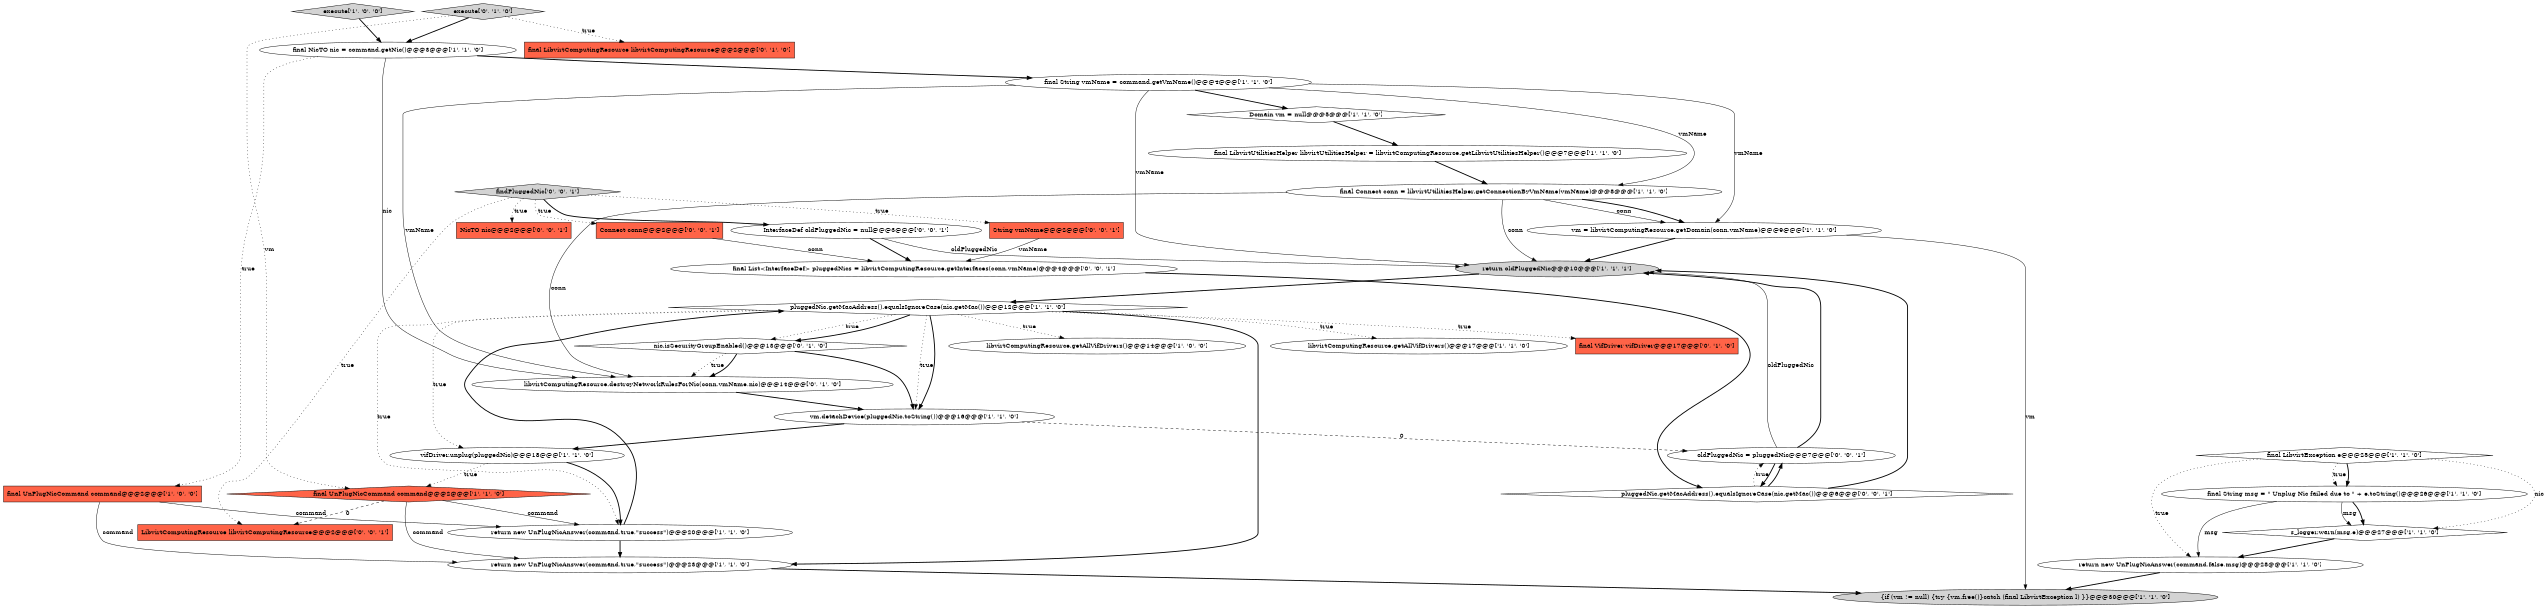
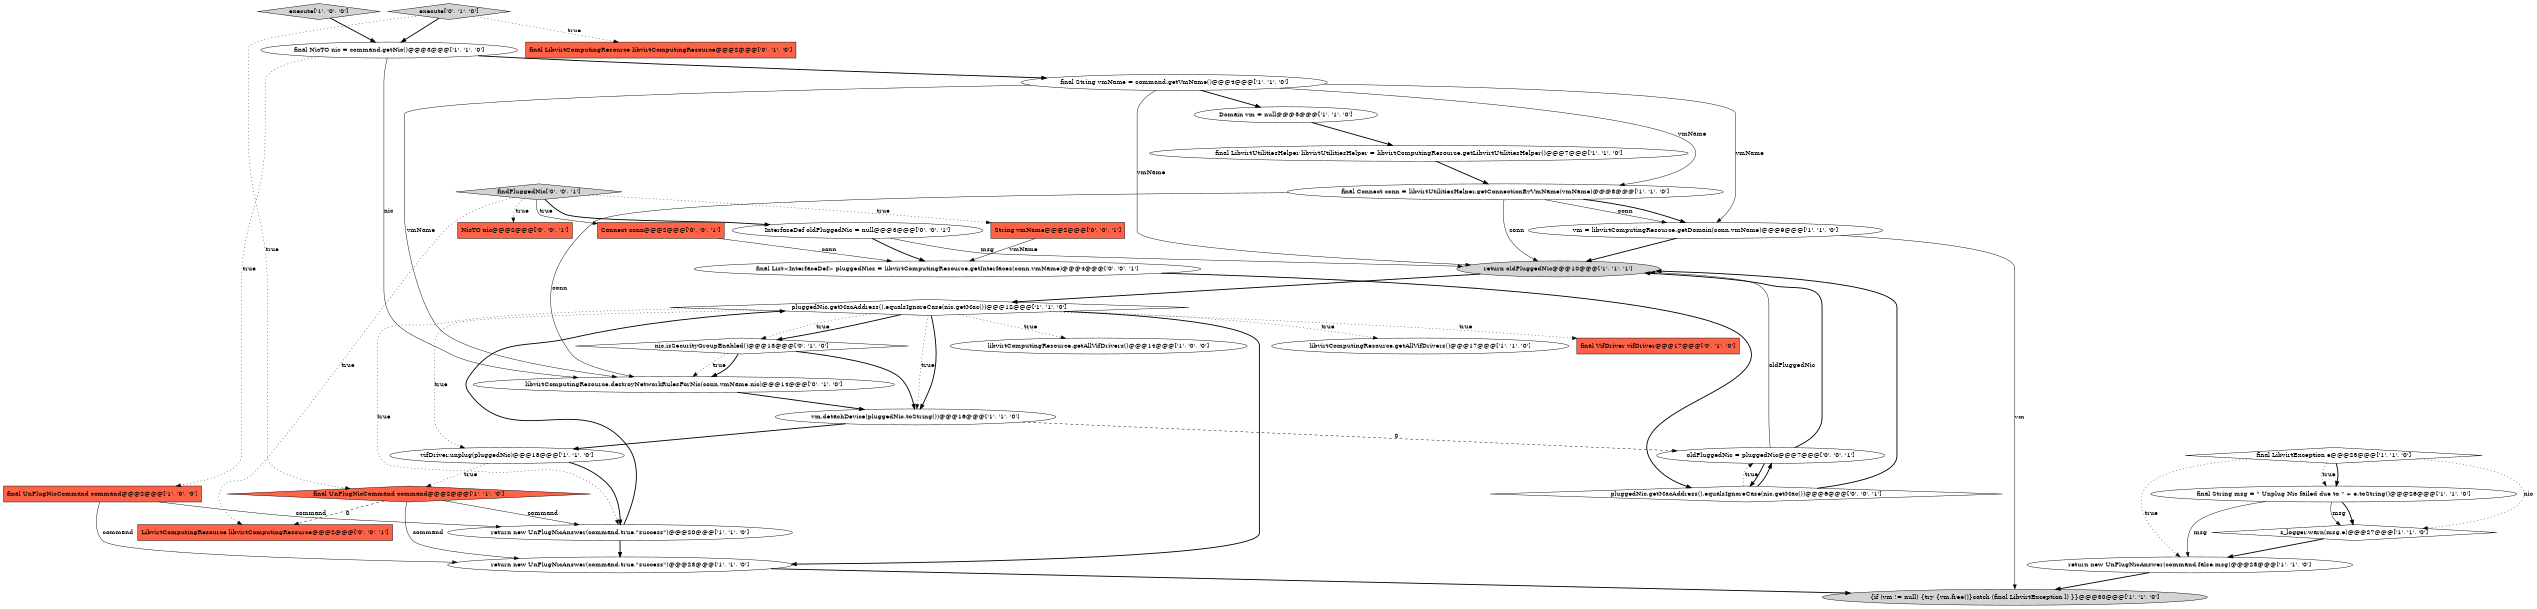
(1316, 115) -> (1286, 115)
(557, 219) -> (558, 219)
(270, 250) -> (272, 250)
(974, 250) -> (988, 250)
